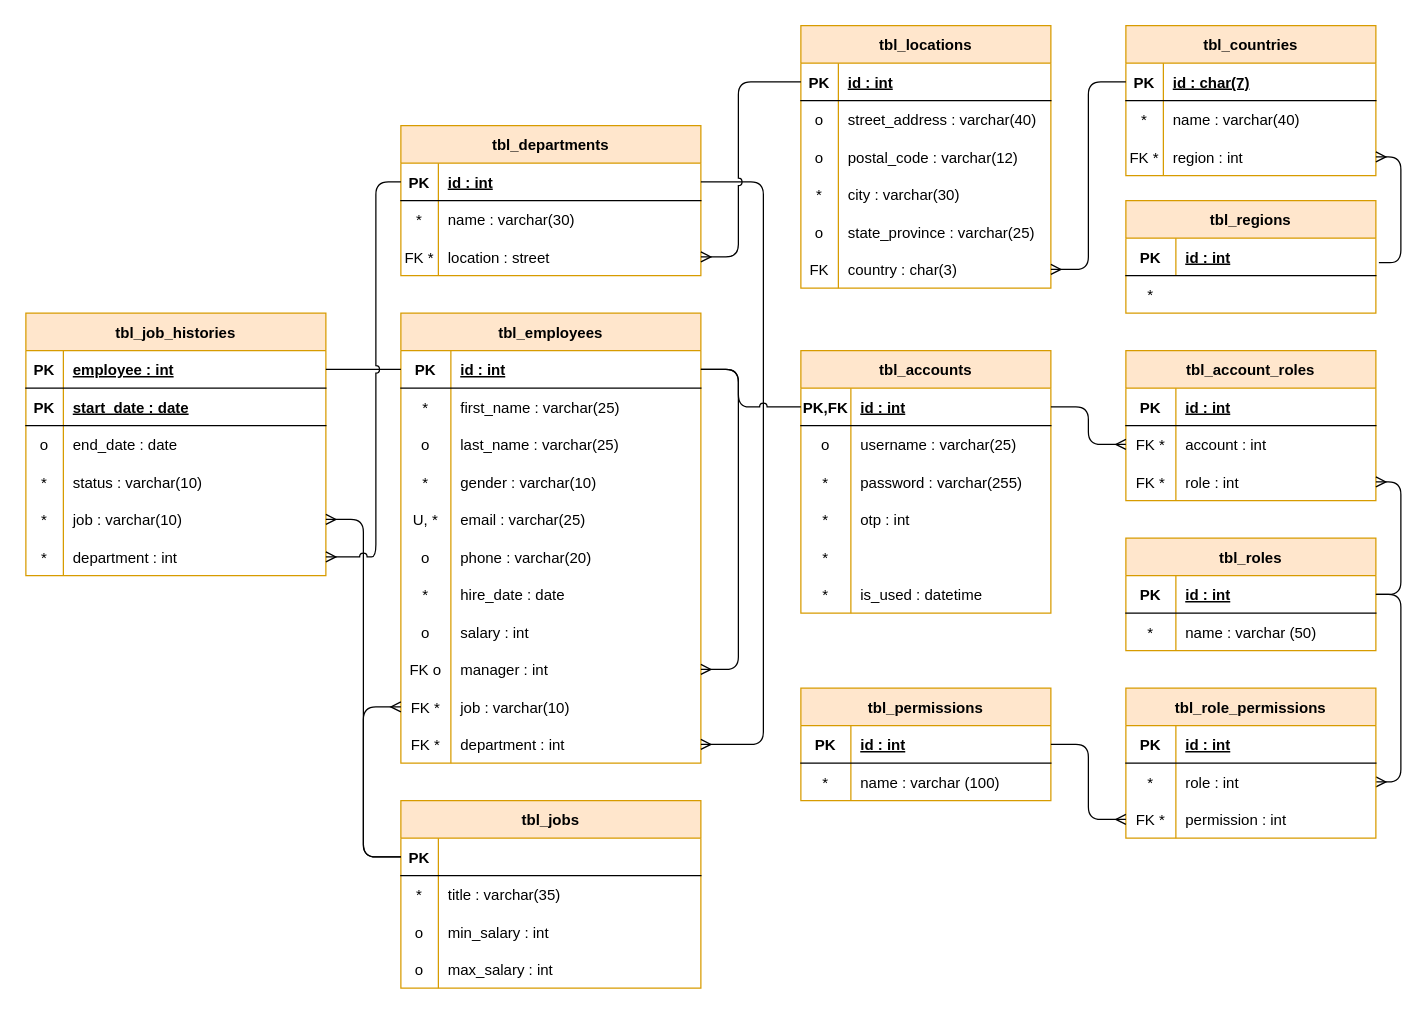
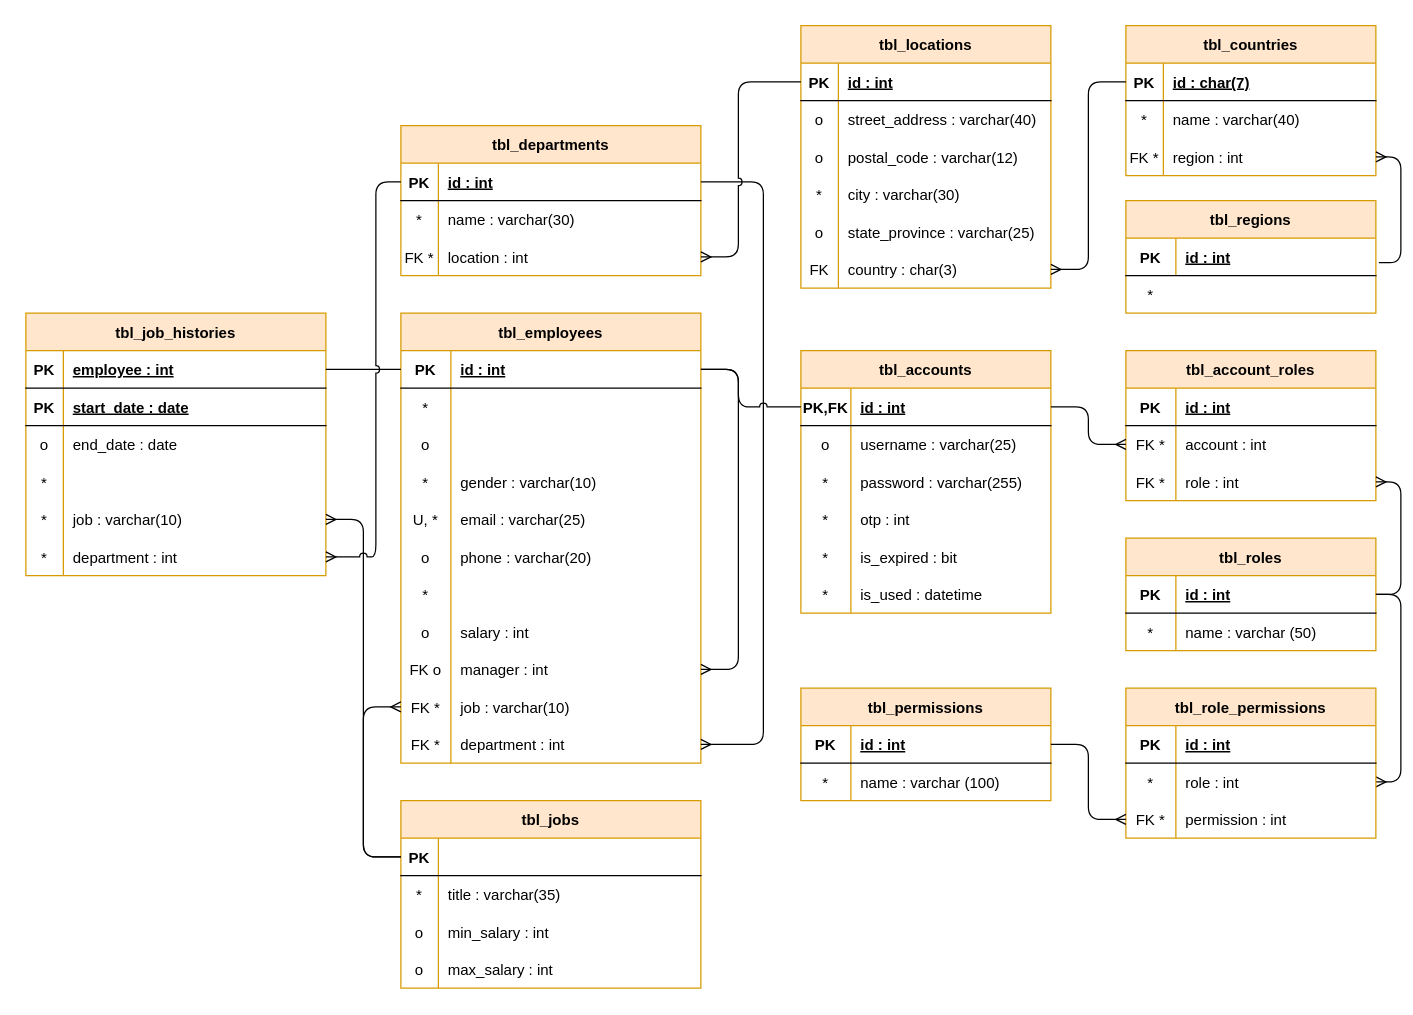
(509, 258) -> (495, 258)
(576, 407) -> none
(576, 444) -> none
(194, 482) -> none
none -> (951, 557)
(576, 594) -> none
